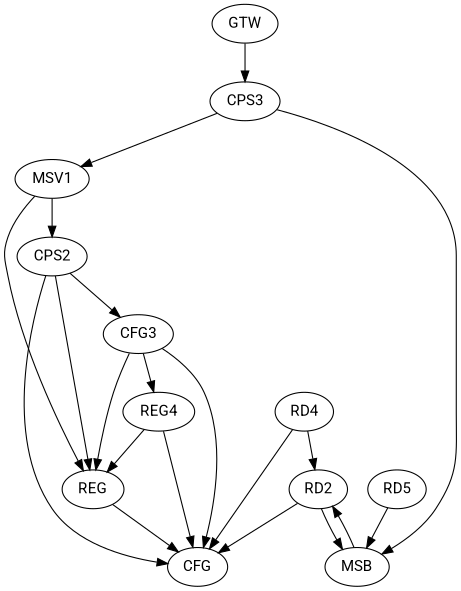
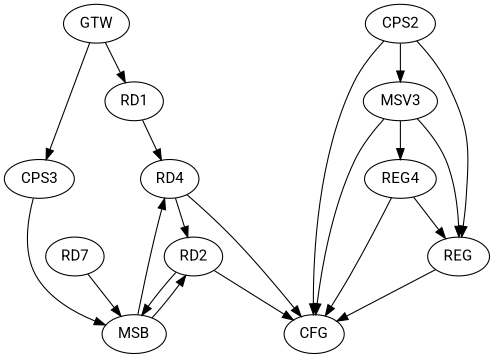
none -> (134, 101)
(52, 179) -> none
none -> (149, 262)
(138, 334) -> (400, 101)
(397, 489) -> (75, 257)
